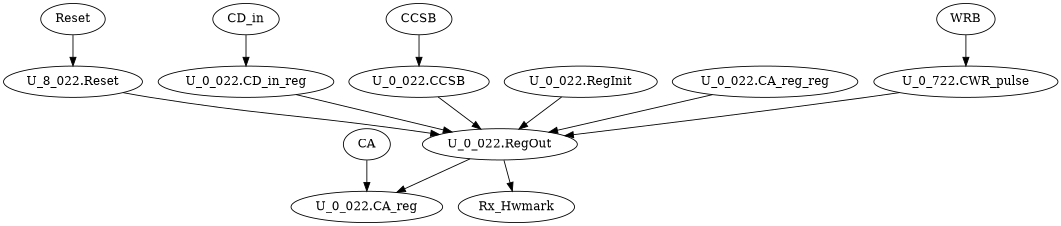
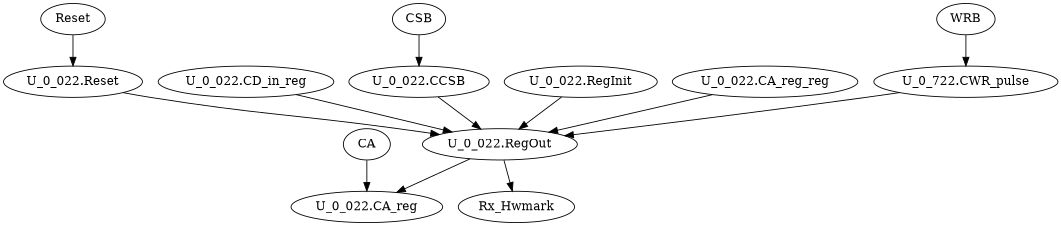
(246, 19) -> none
(419, 19) -> (419, 19)
(73, 82) -> (73, 82)
